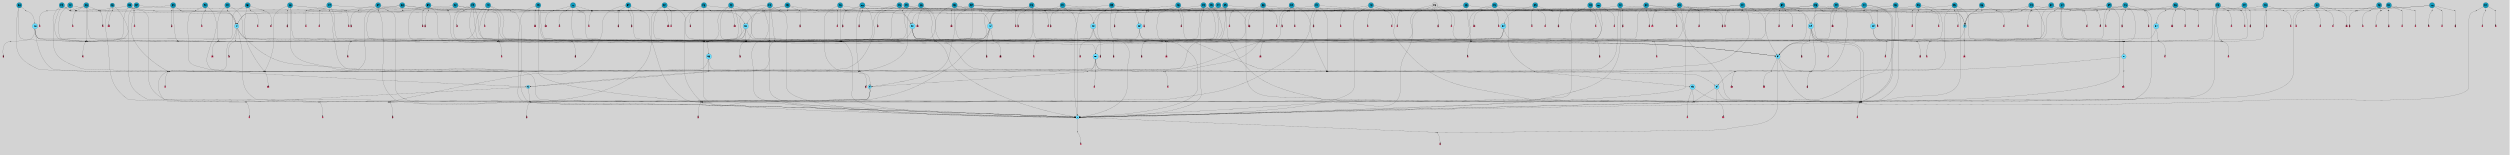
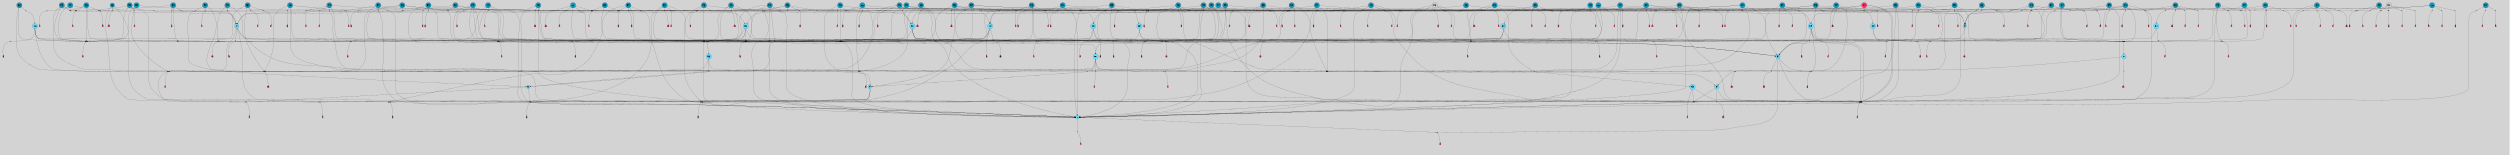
none -> (605, 5)
(1864, 5) -> (1864, 5)
(2389, 5) -> (2389, 5)
